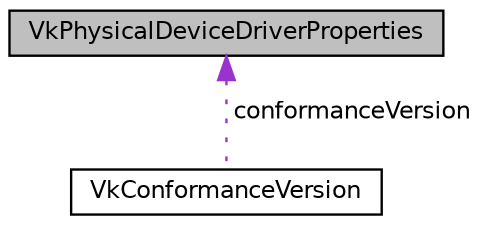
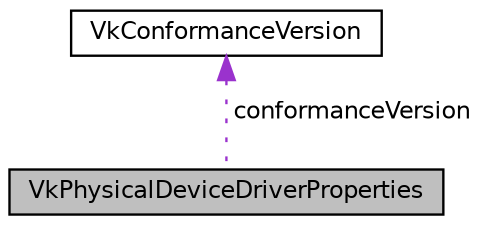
(226, 125) -> (226, 125)
